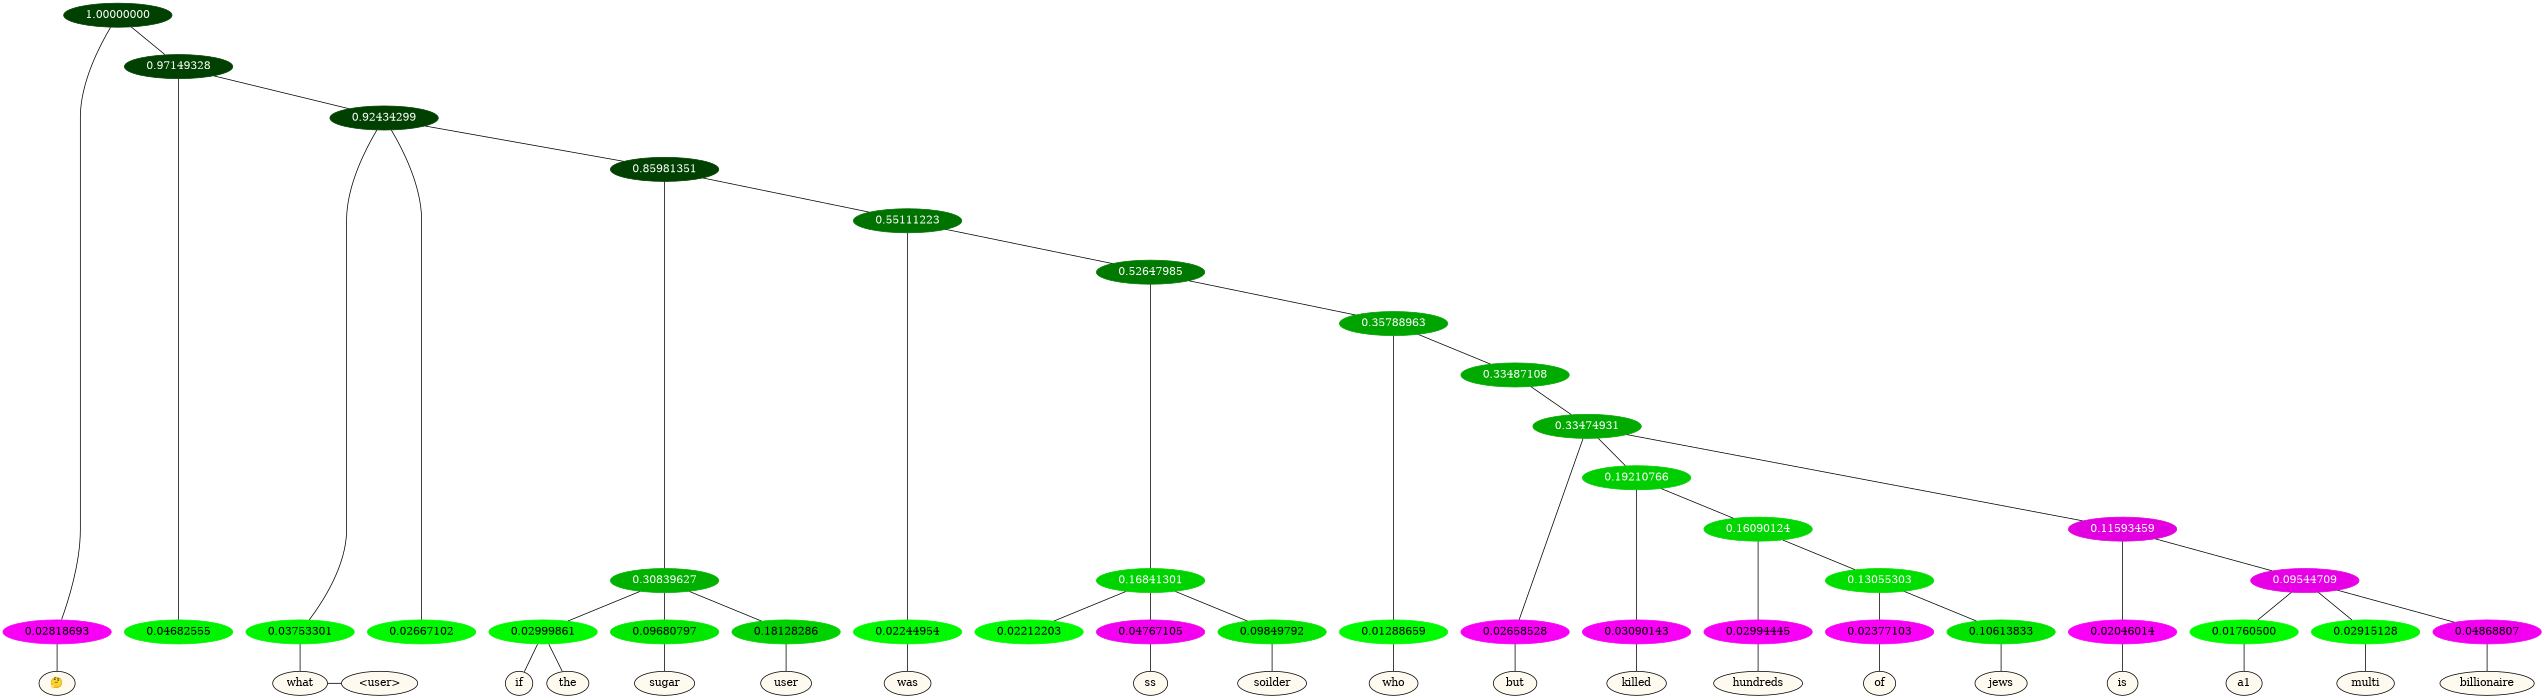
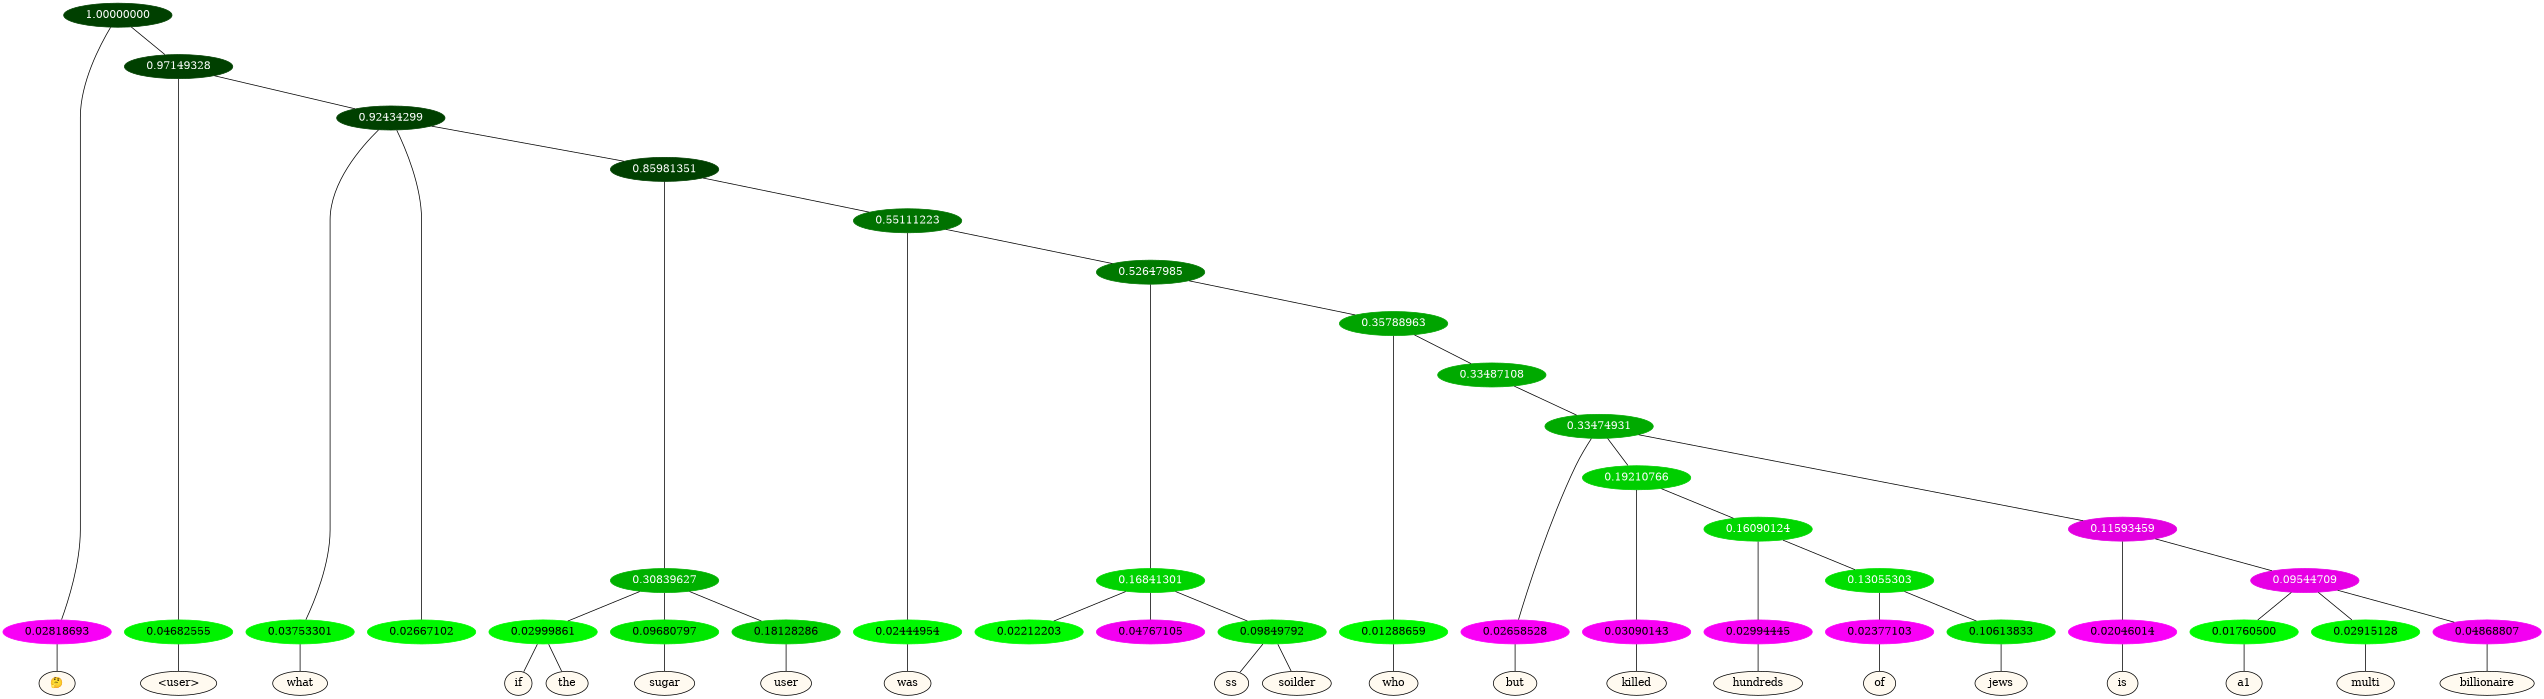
(908, 632) -> (908, 632)
(1151, 658) -> (1251, 658)
(335, 683) -> (179, 658)
